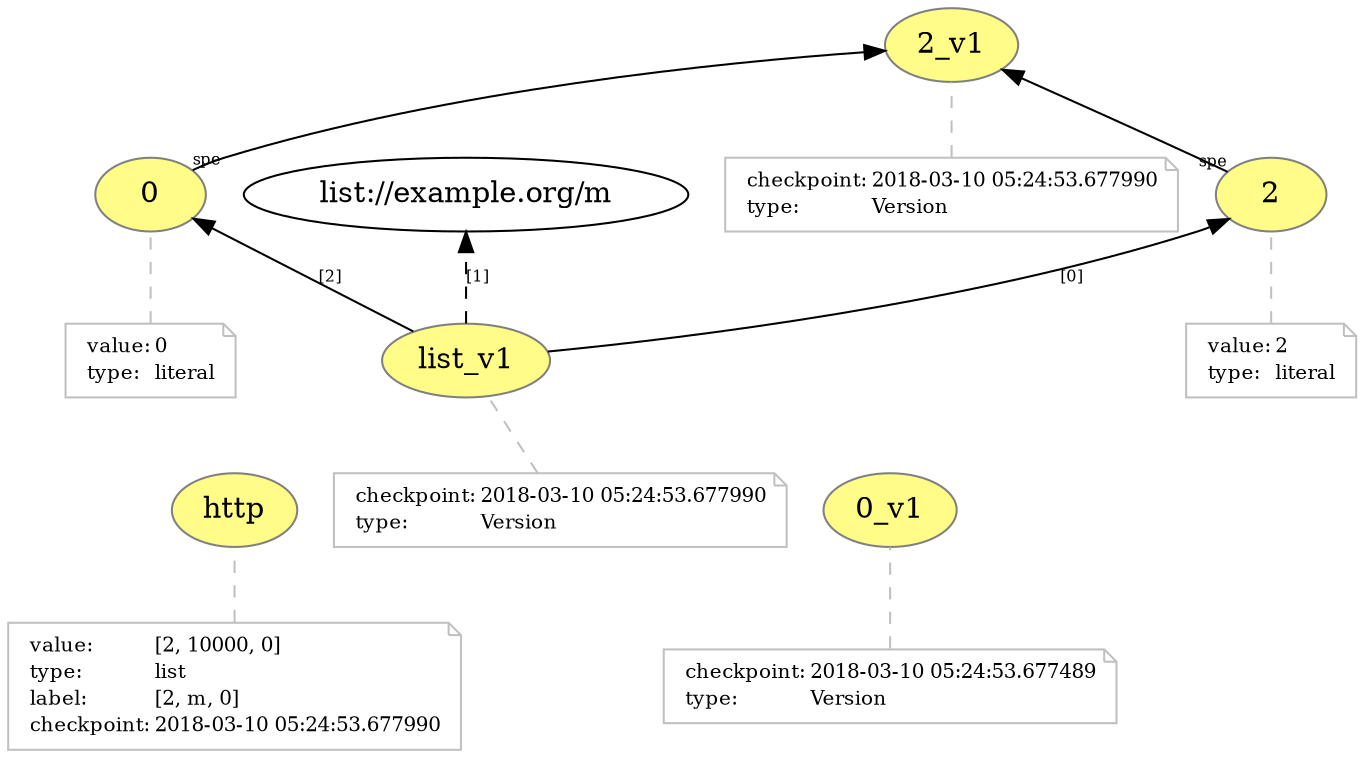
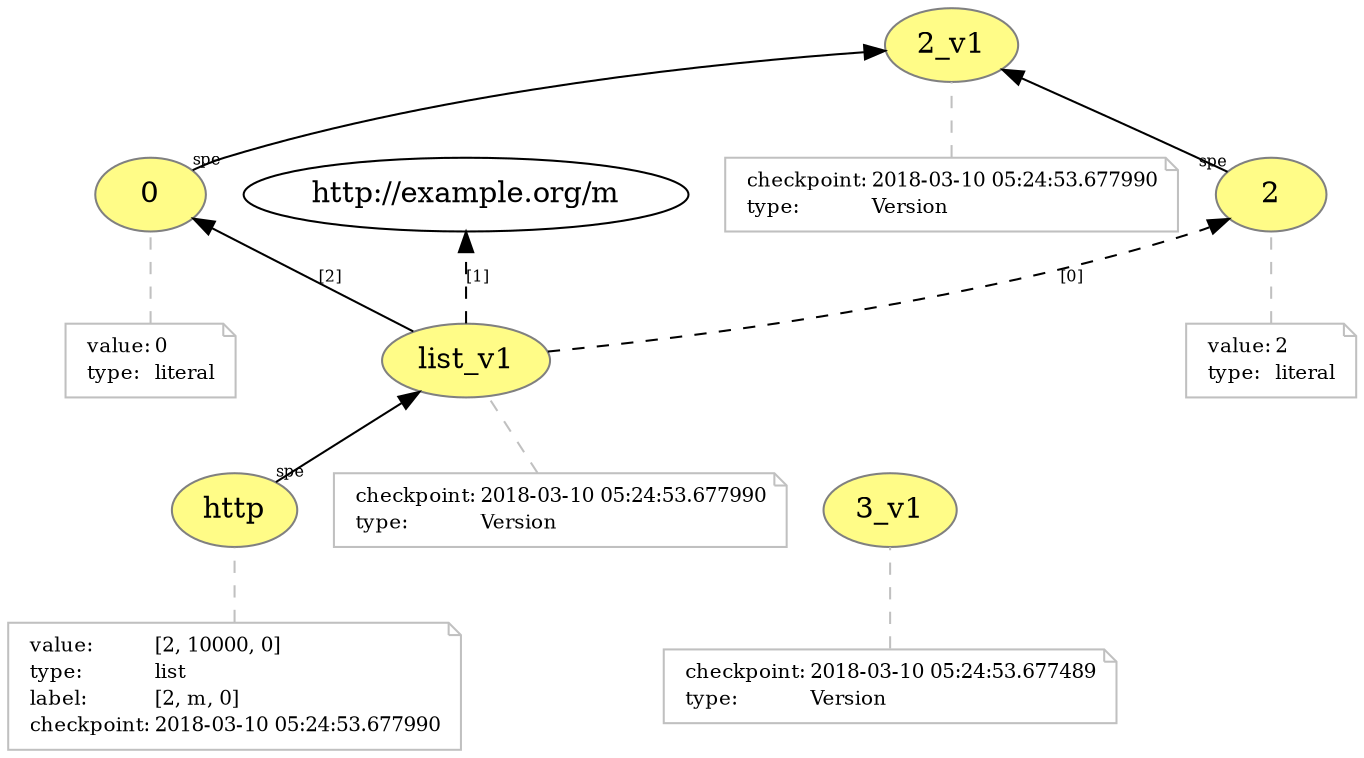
(466, 195) -> (466, 195)
(882, 306) -> (882, 306)
none -> (339, 443)
(890, 510) -> (890, 510)
